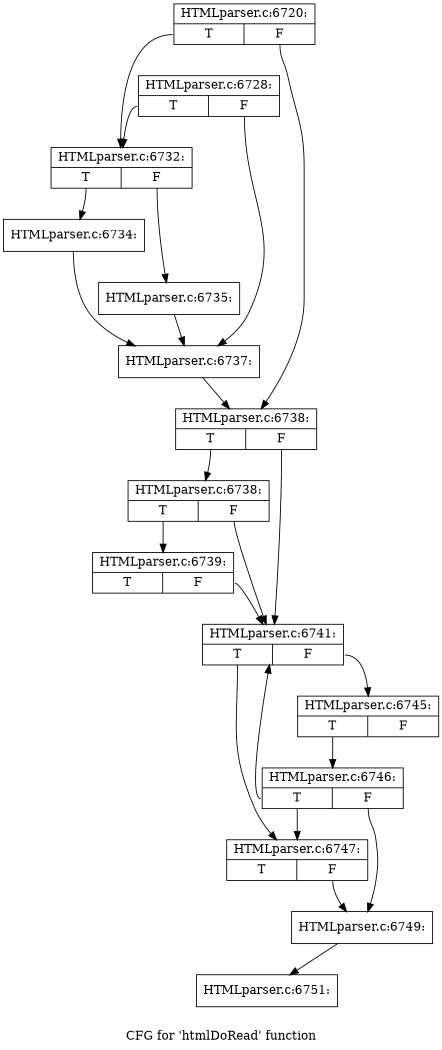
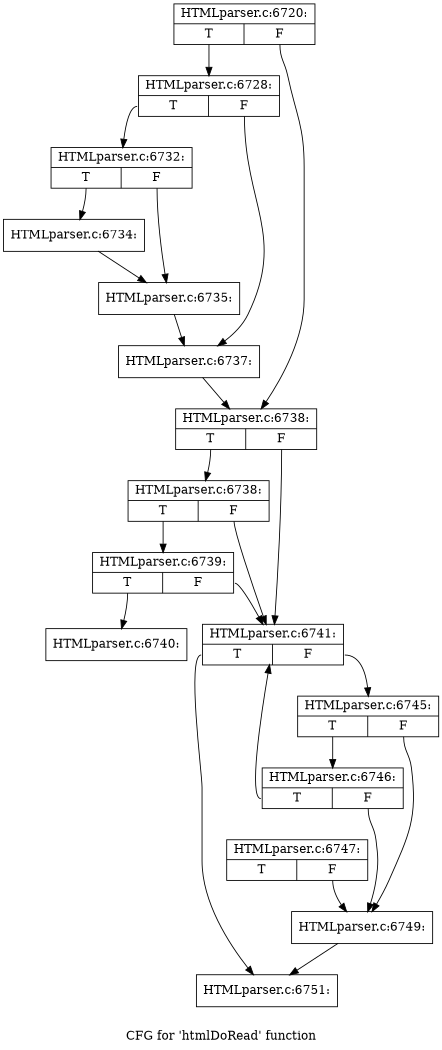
(129, 76) -> (209, 56)
(85, 306) -> (118, 264)
none -> (116, 645)
(238, 753) -> (202, 816)
(297, 820) -> none
none -> (411, 823)
